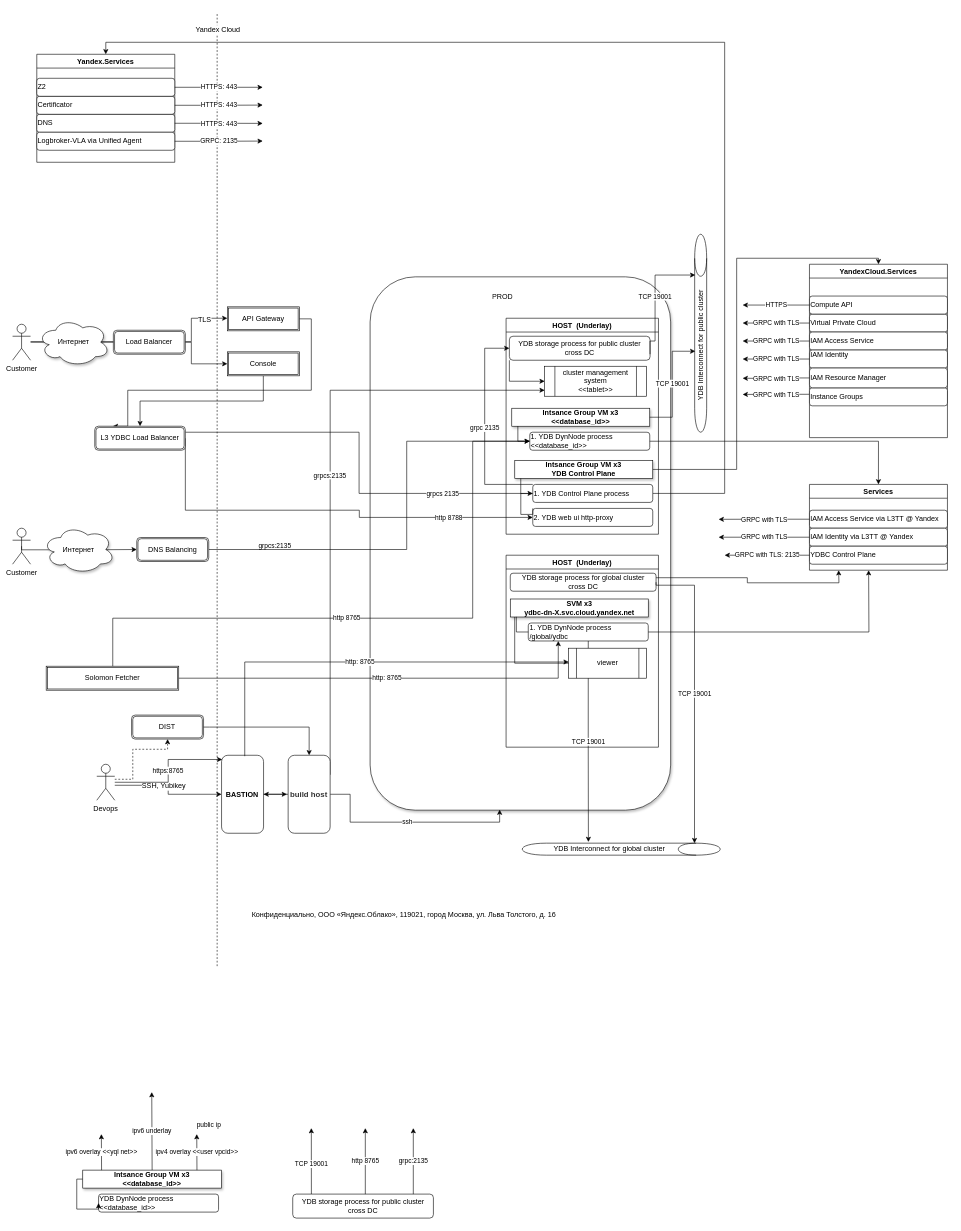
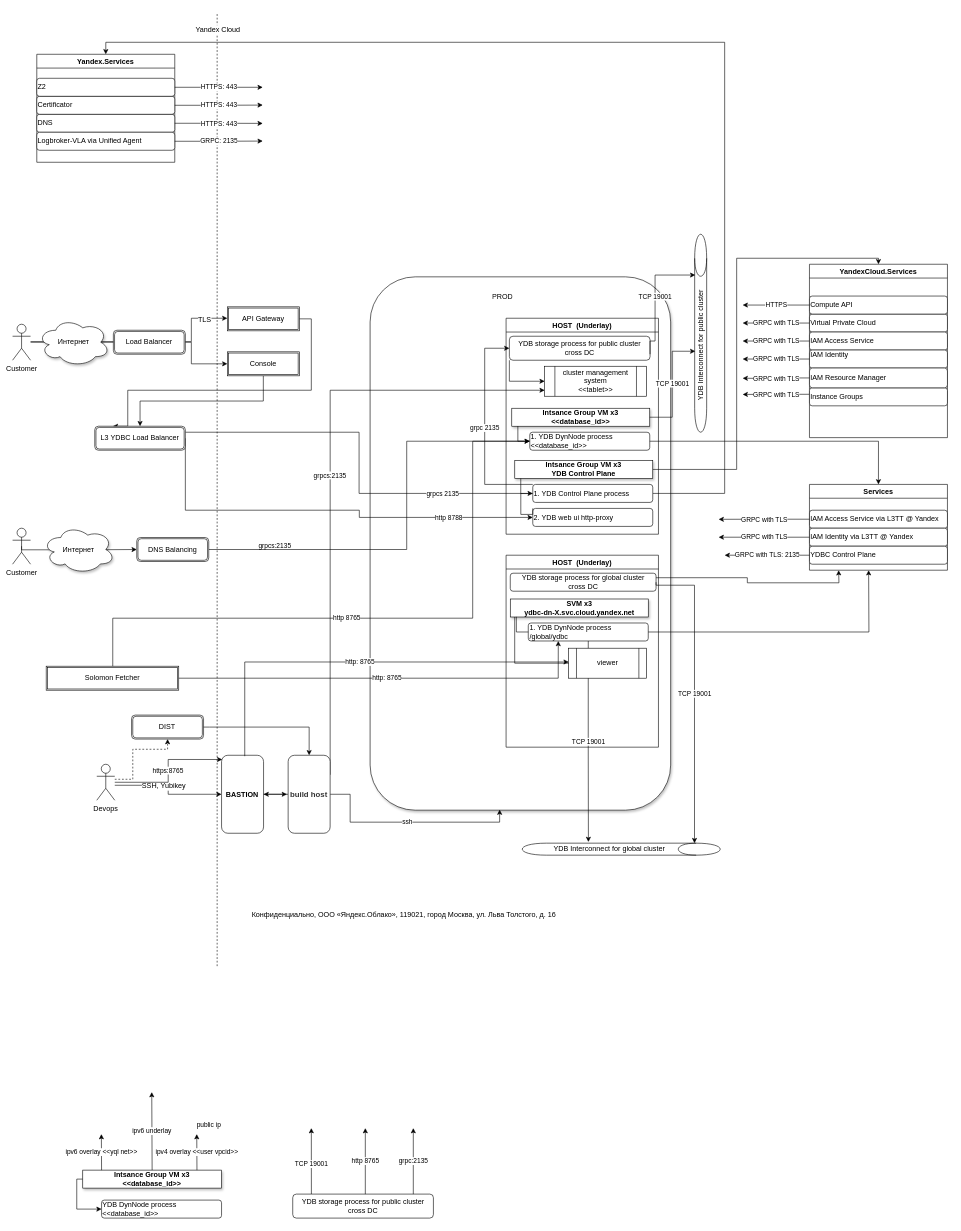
(158, 1203) -> (161, 1209)
